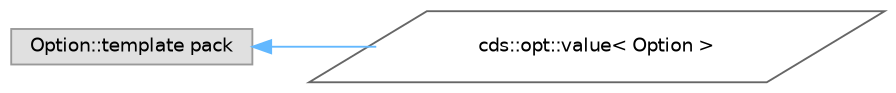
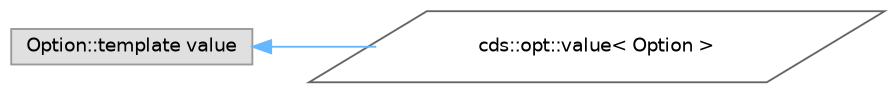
(132, 47) -> (132, 47)
